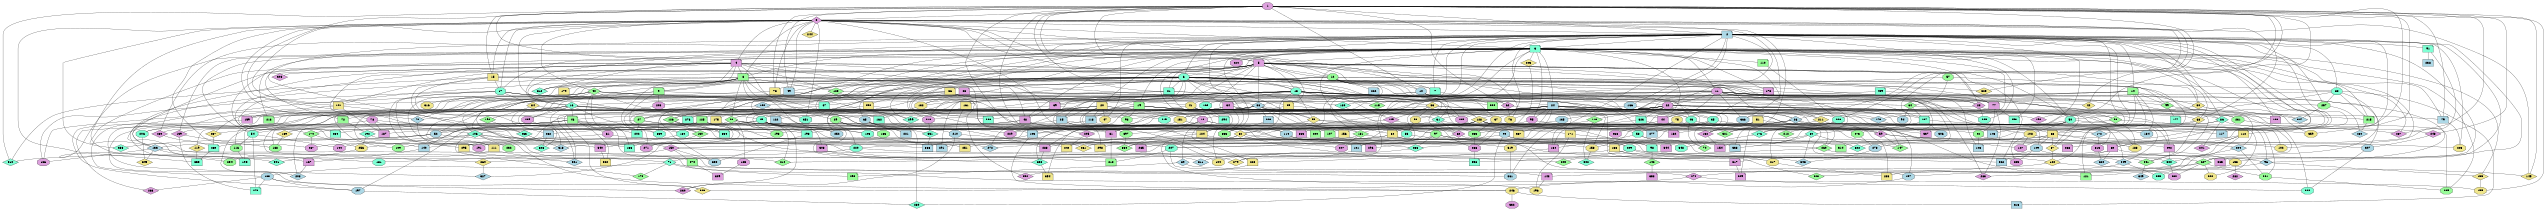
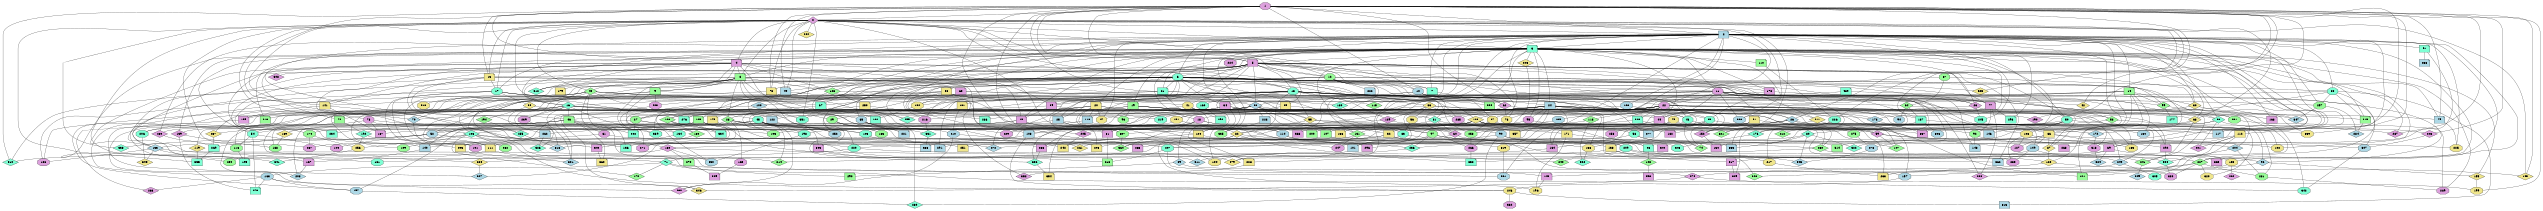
(311, 134) -> (310, 134)
(807, 134) -> (804, 134)
(2446, 191) -> (2443, 191)
